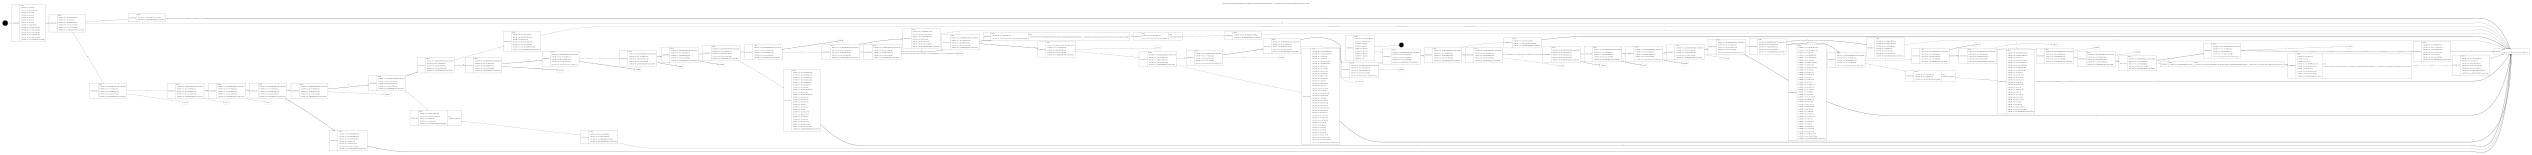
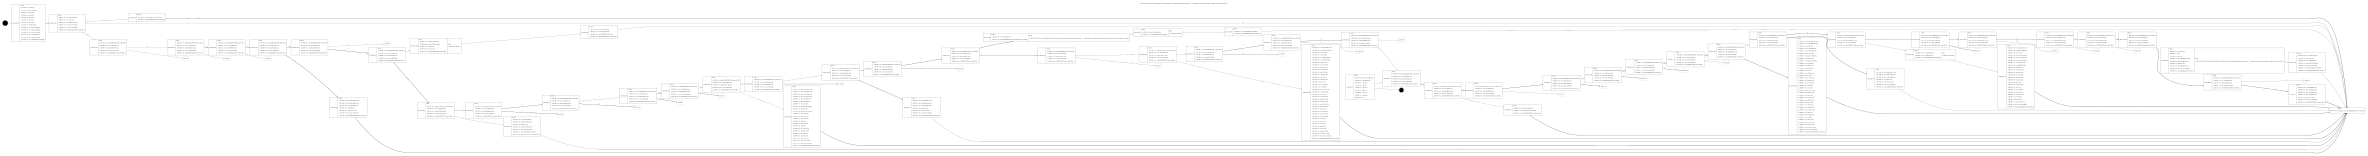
(2222, 64) -> none
